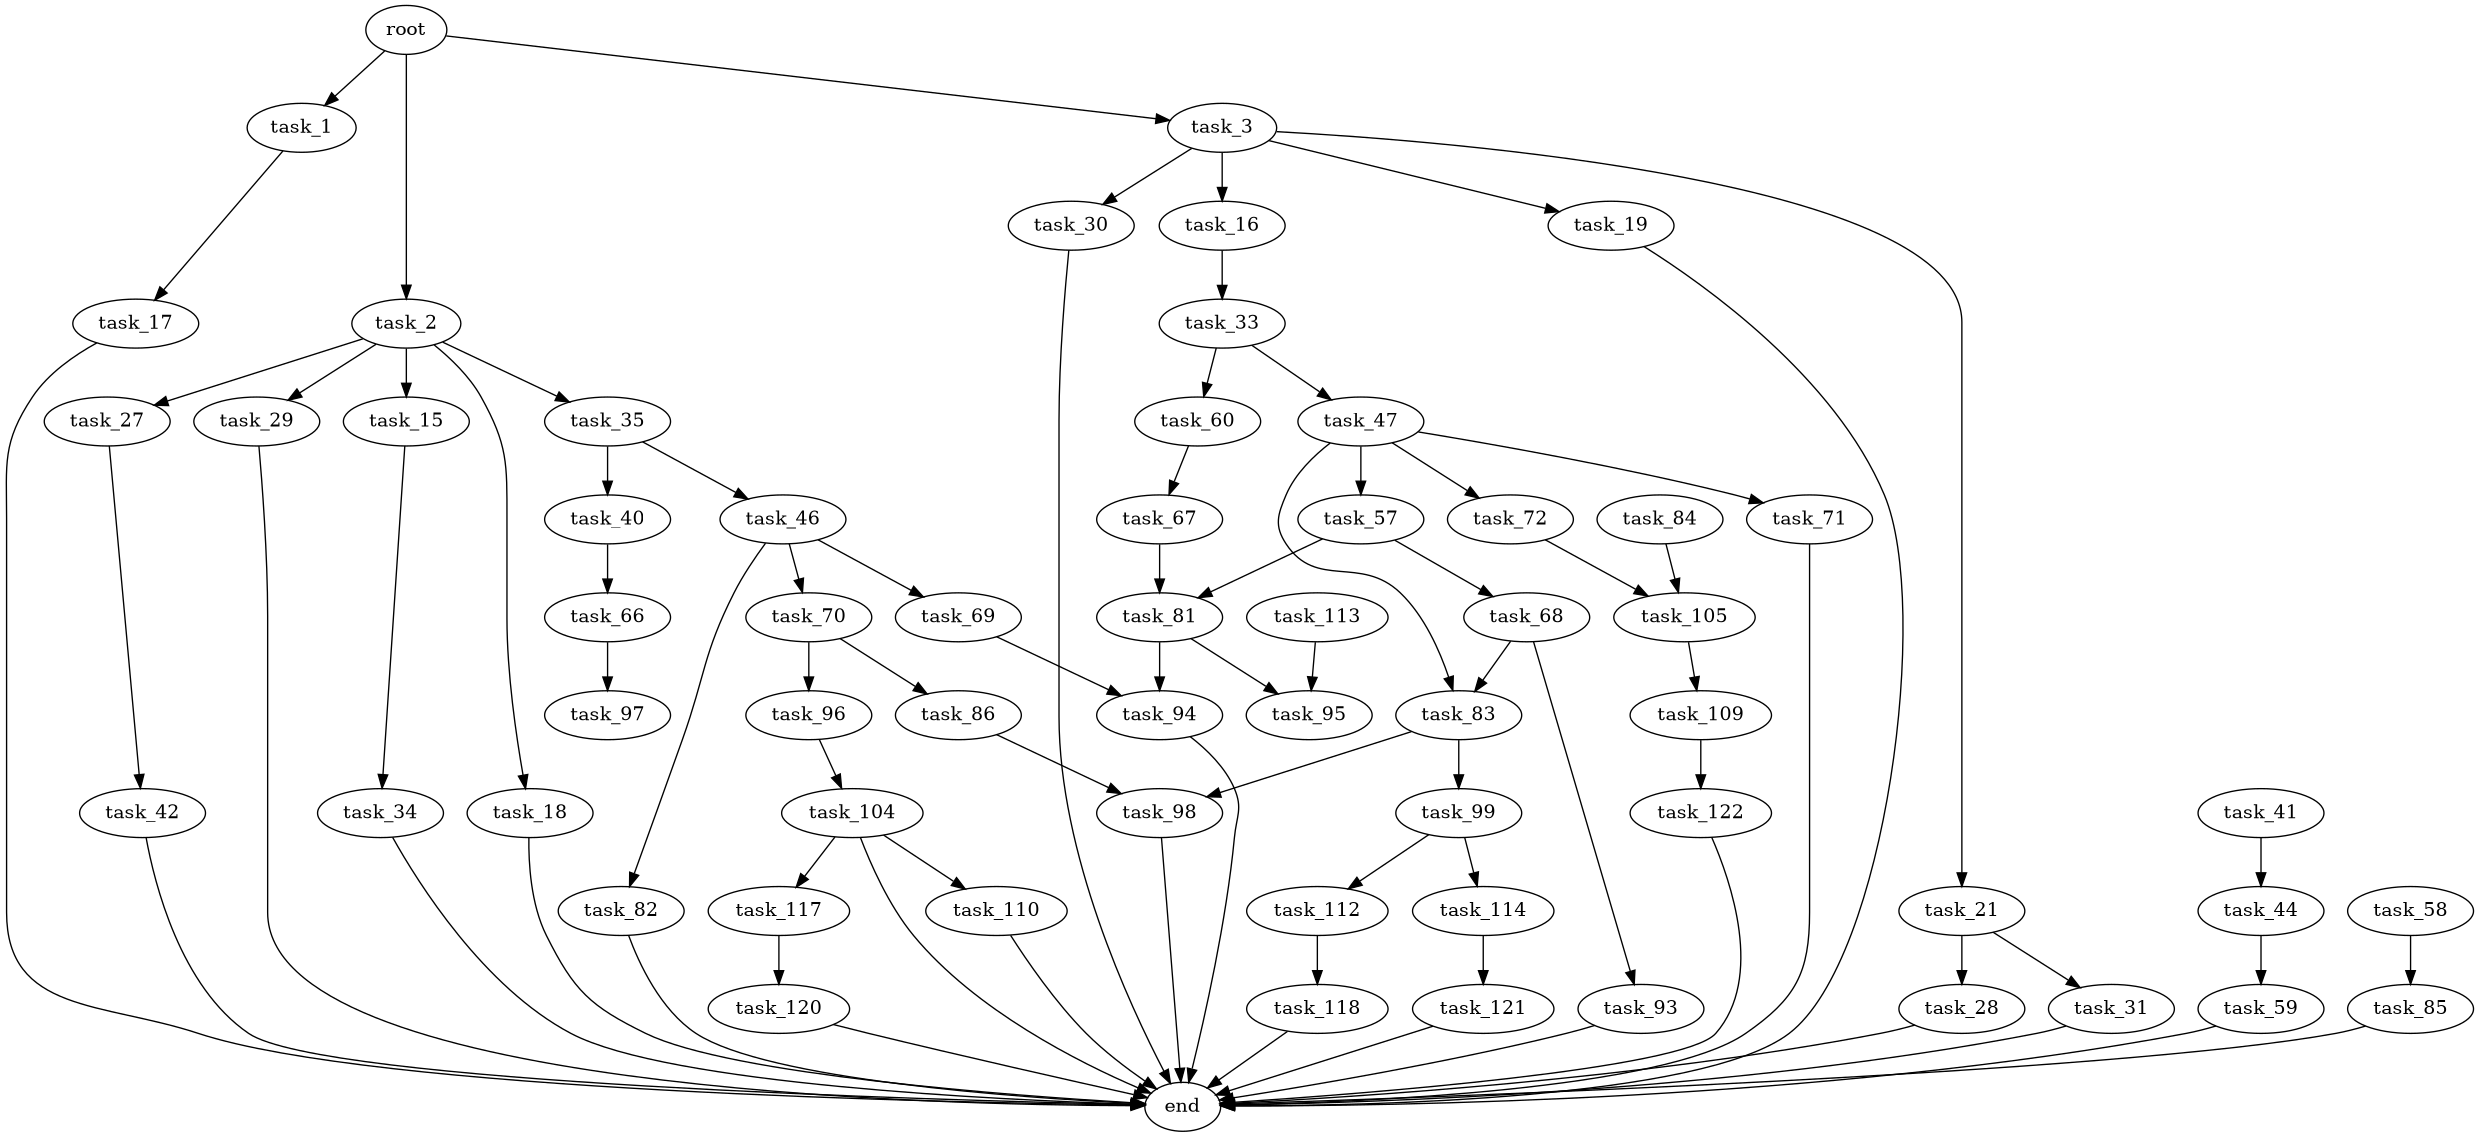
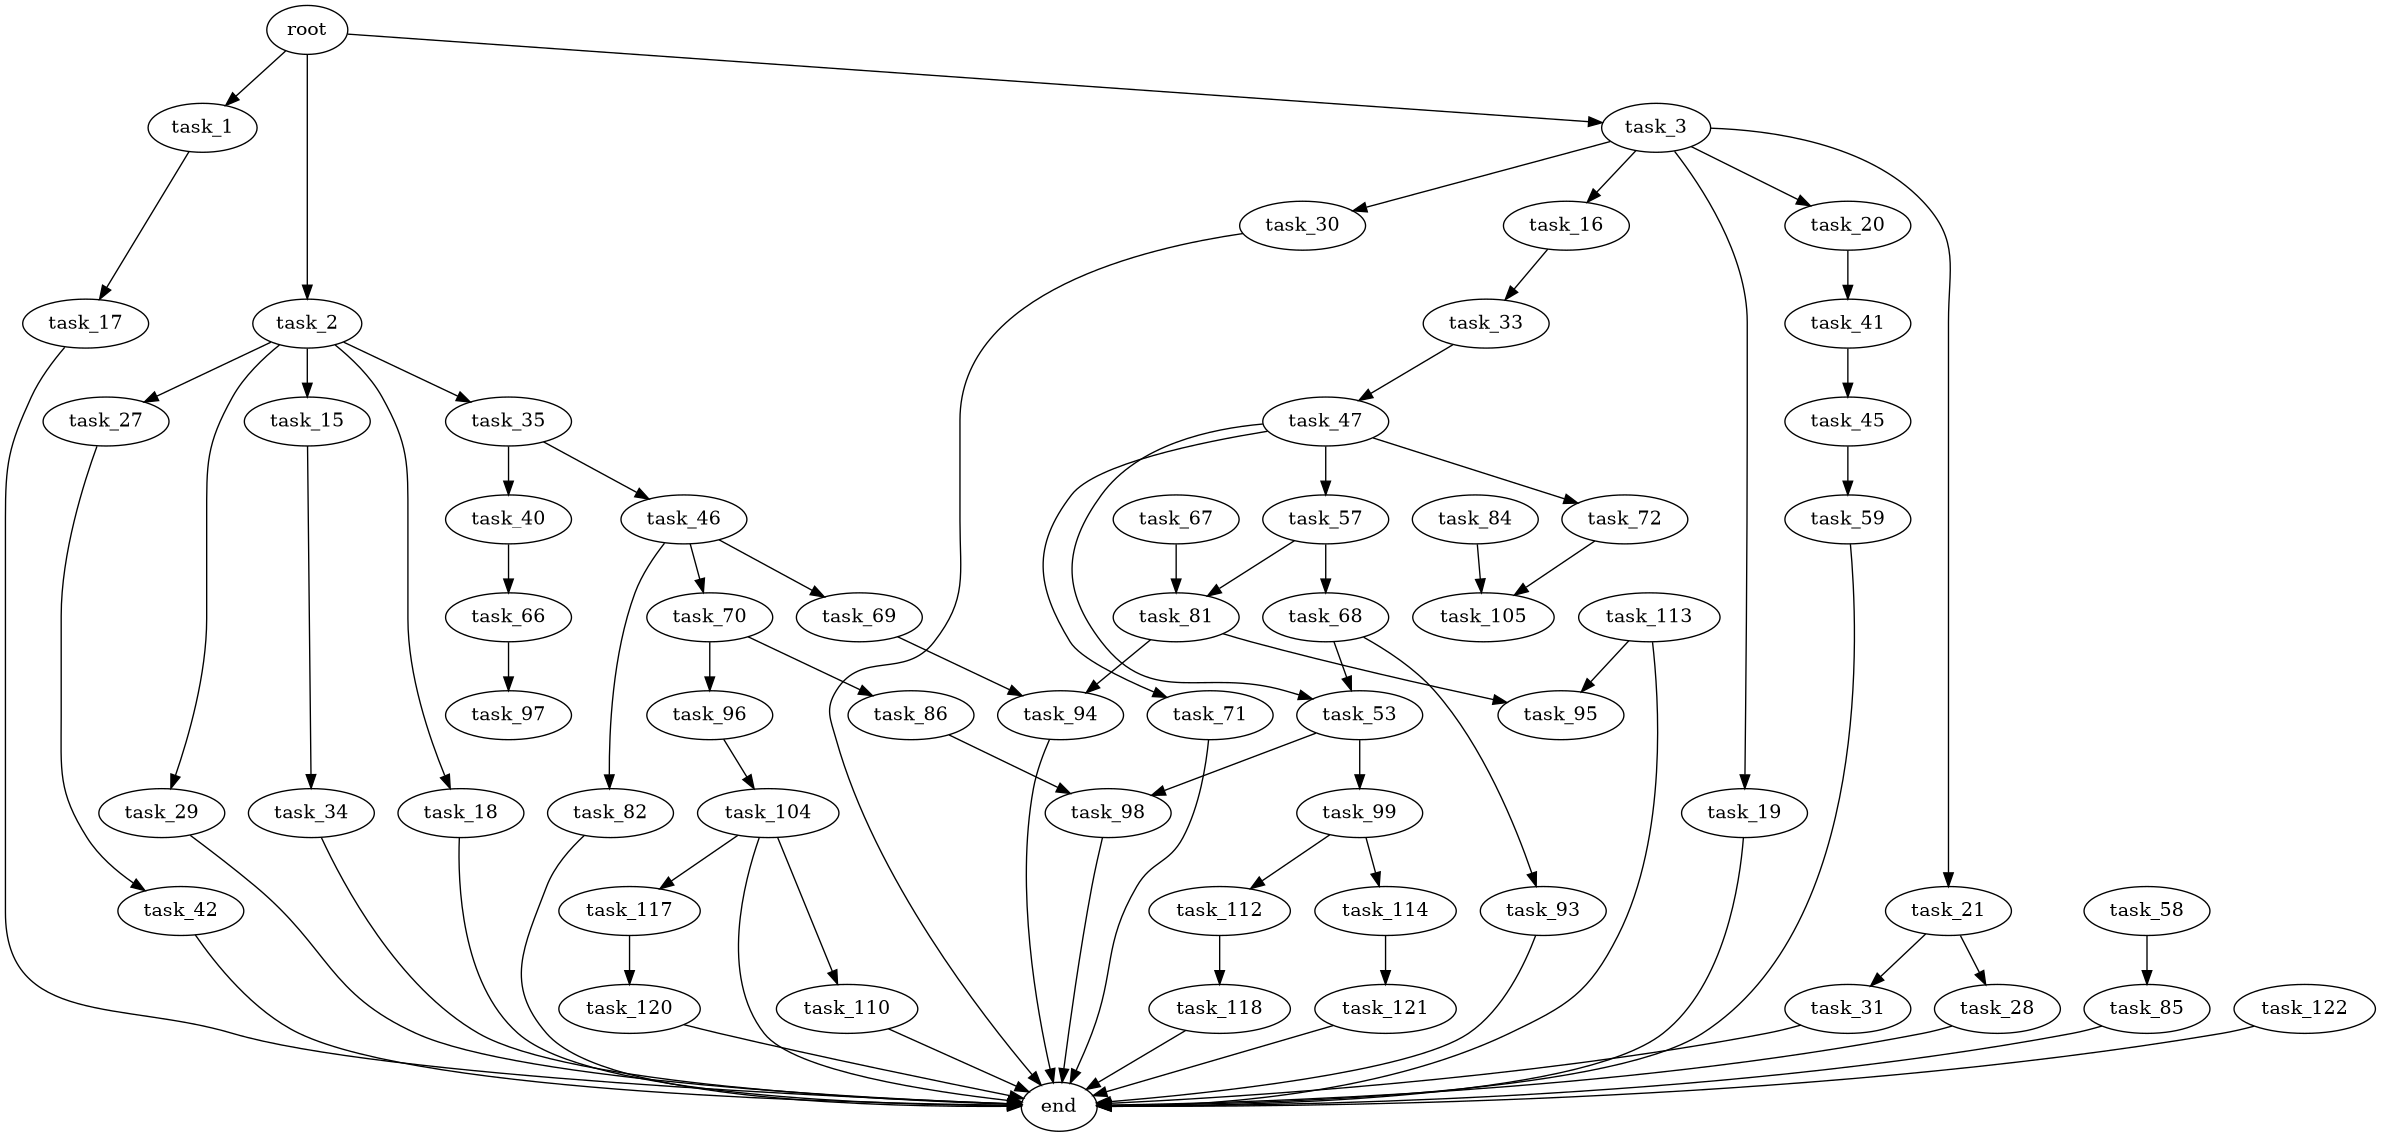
none -> (1848, 226)
(1198, 422) -> none
(1459, 715) -> (1360, 715)
(1701, 715) -> none
(2261, 911) -> (1848, 422)
none -> (1528, 1024)
